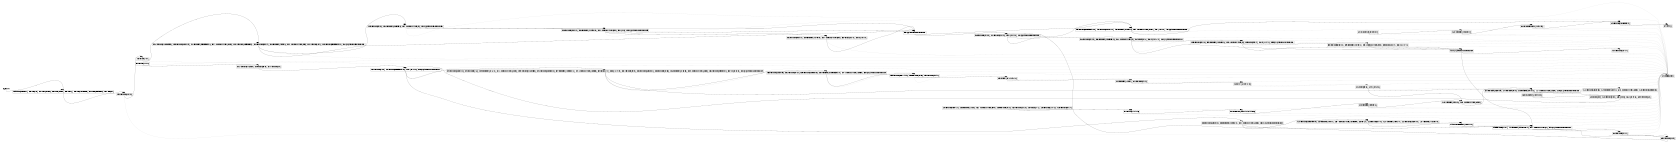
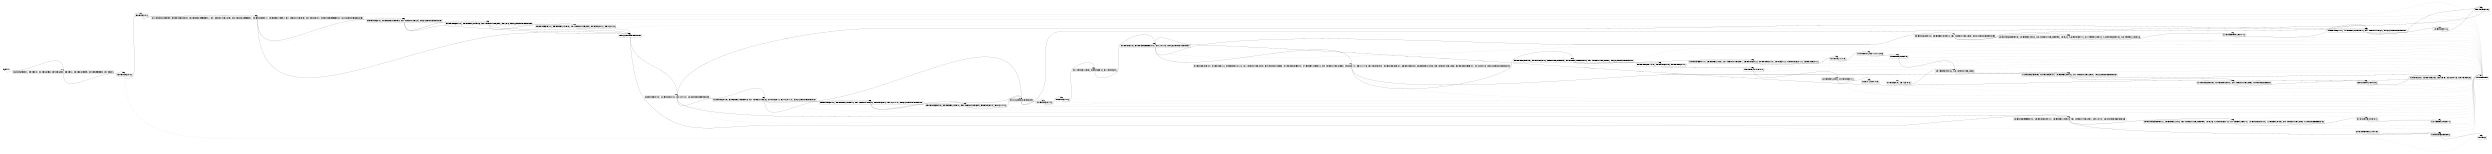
(1498, 29) -> none
none -> (1663, 61)
none -> (2300, 83)
none -> (1054, 102)
none -> (2234, 122)
